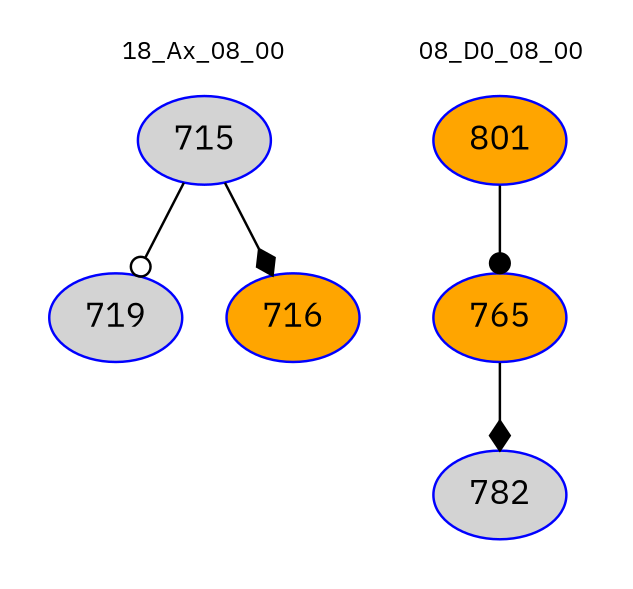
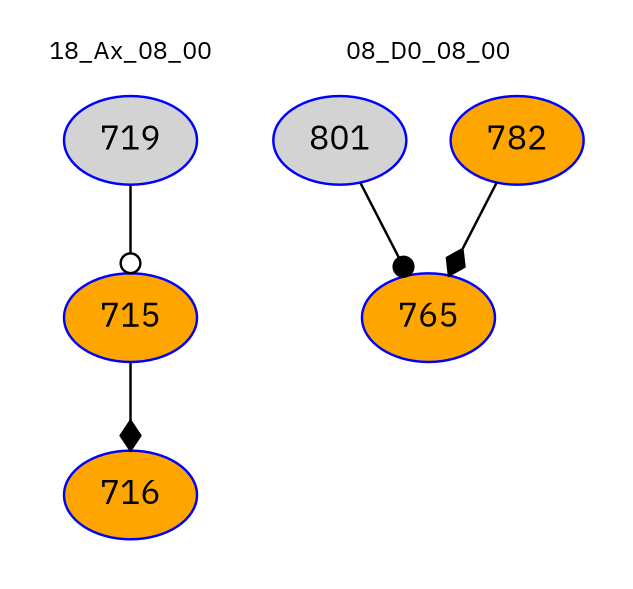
(204, 140) -> (131, 318)
(500, 140) -> (340, 140)
(165, 220) -> (131, 219)
(500, 392) -> (480, 216)
(500, 495) -> (517, 140)
